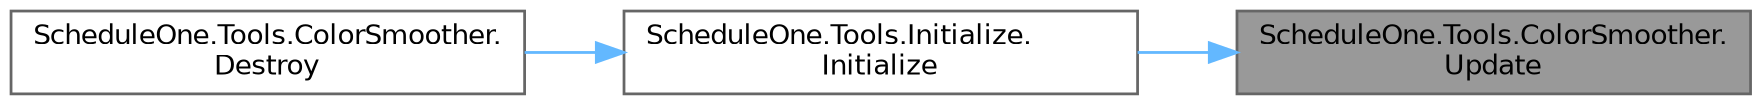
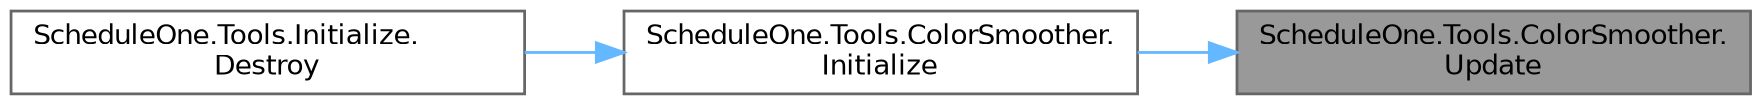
(268, 52) -> (268, 52)
(881, 52) -> (881, 52)
